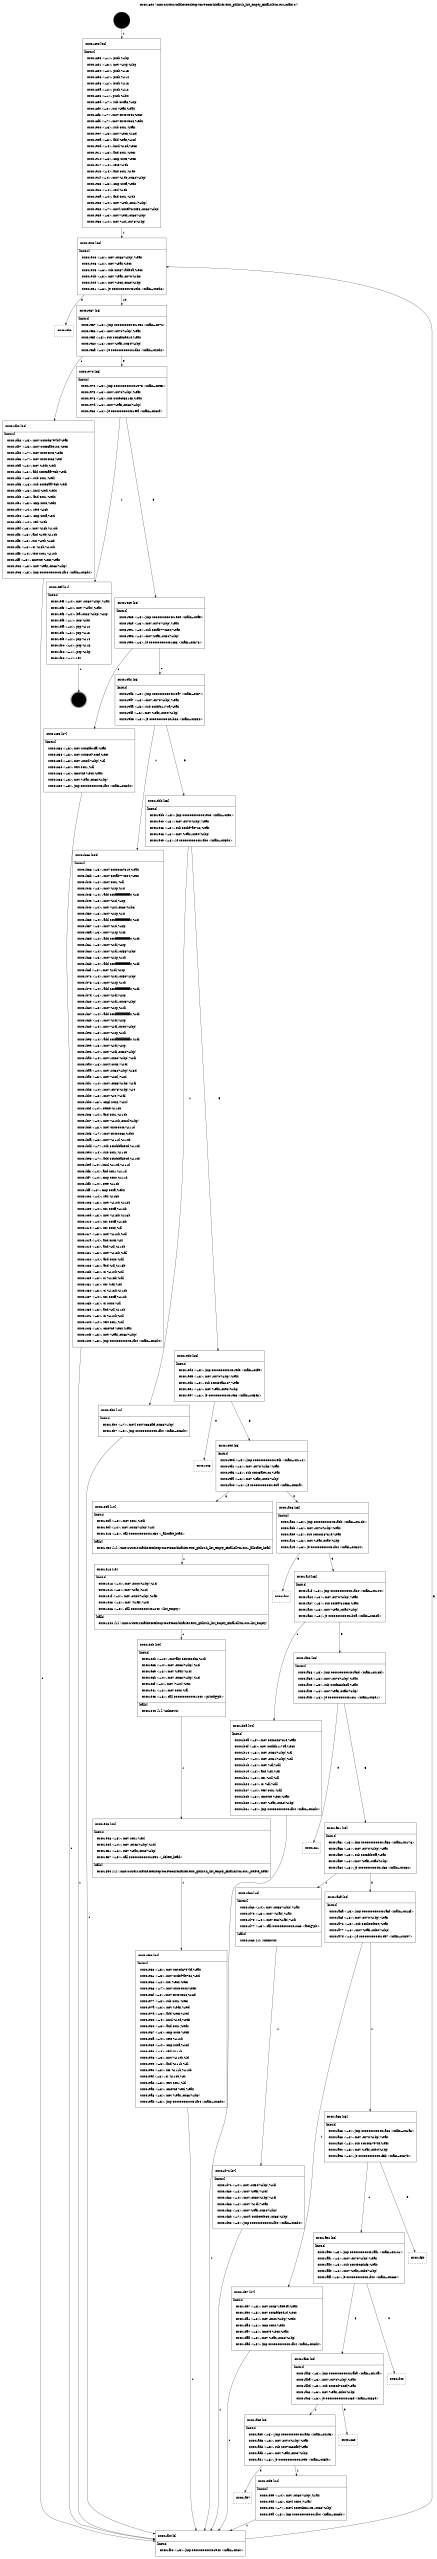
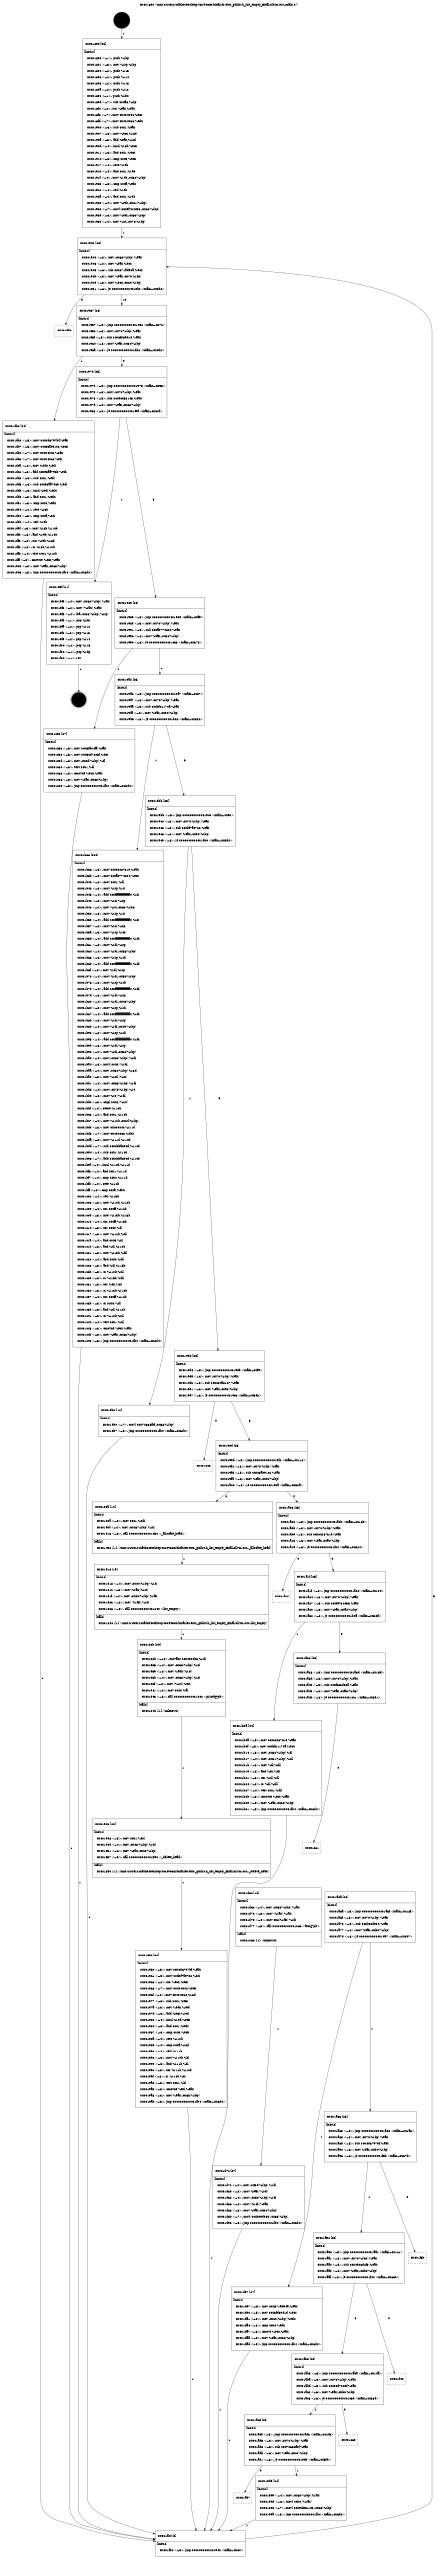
(370, 1848) -> none
